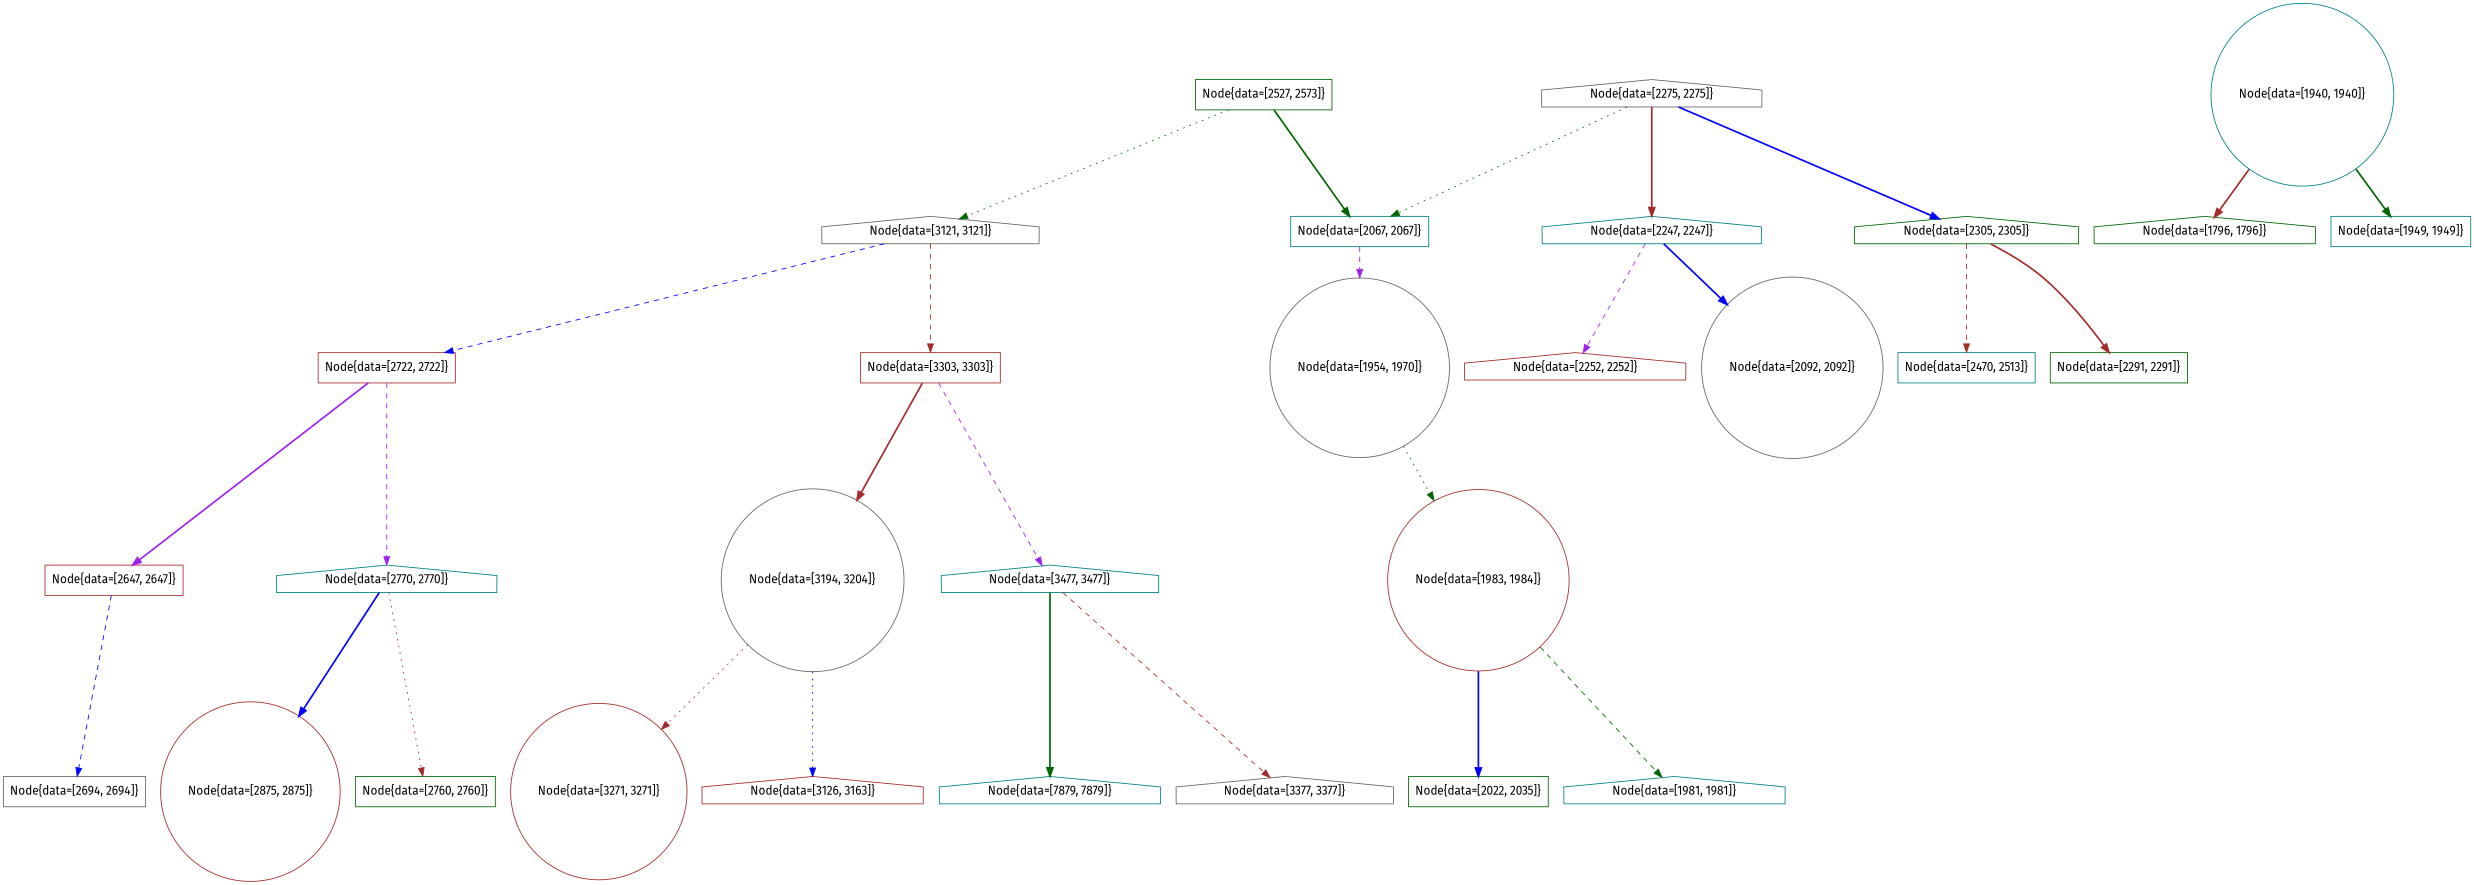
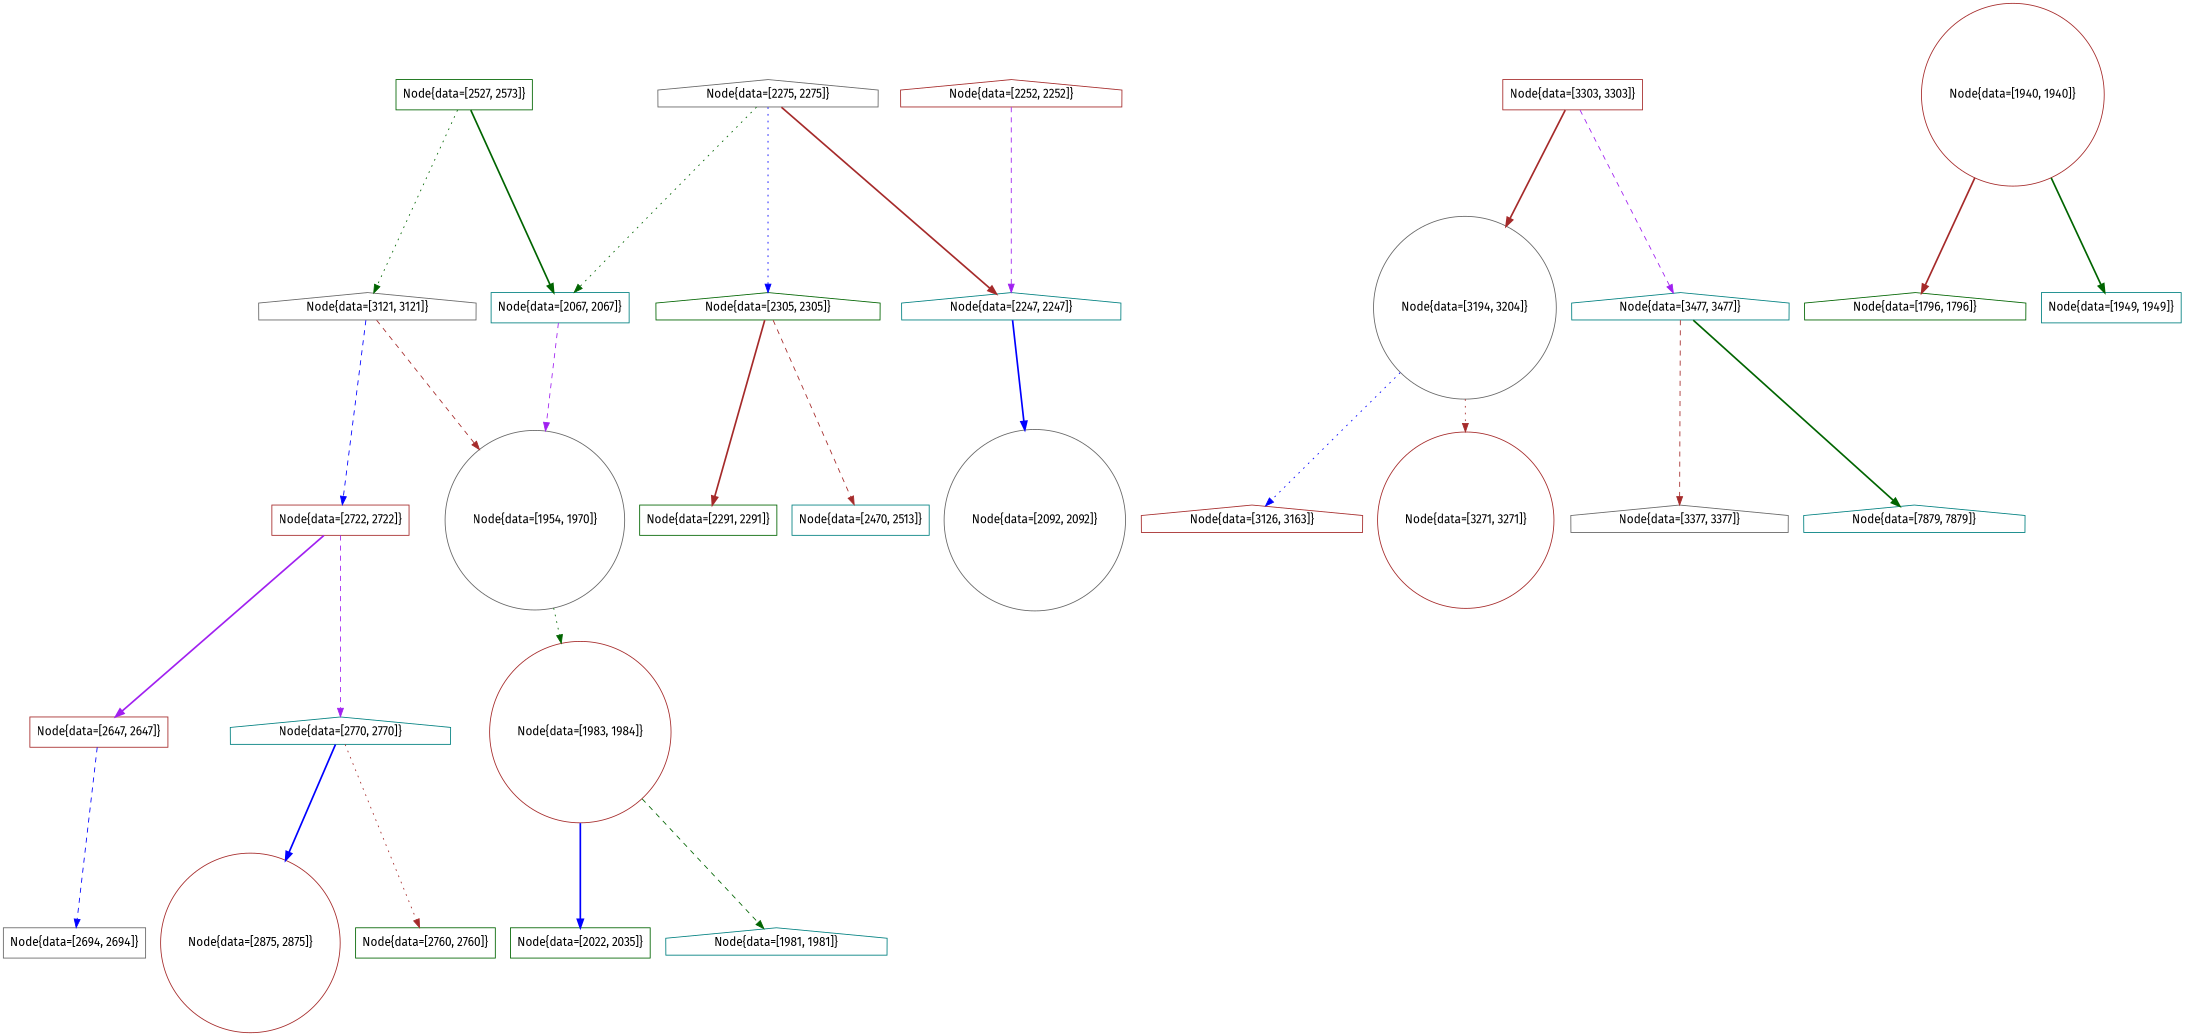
(2302, 95) -> (2013, 95)
(1805, 161) -> (768, 196)
(930, 294) -> (425, 382)
(1616, 295) -> (1011, 196)
